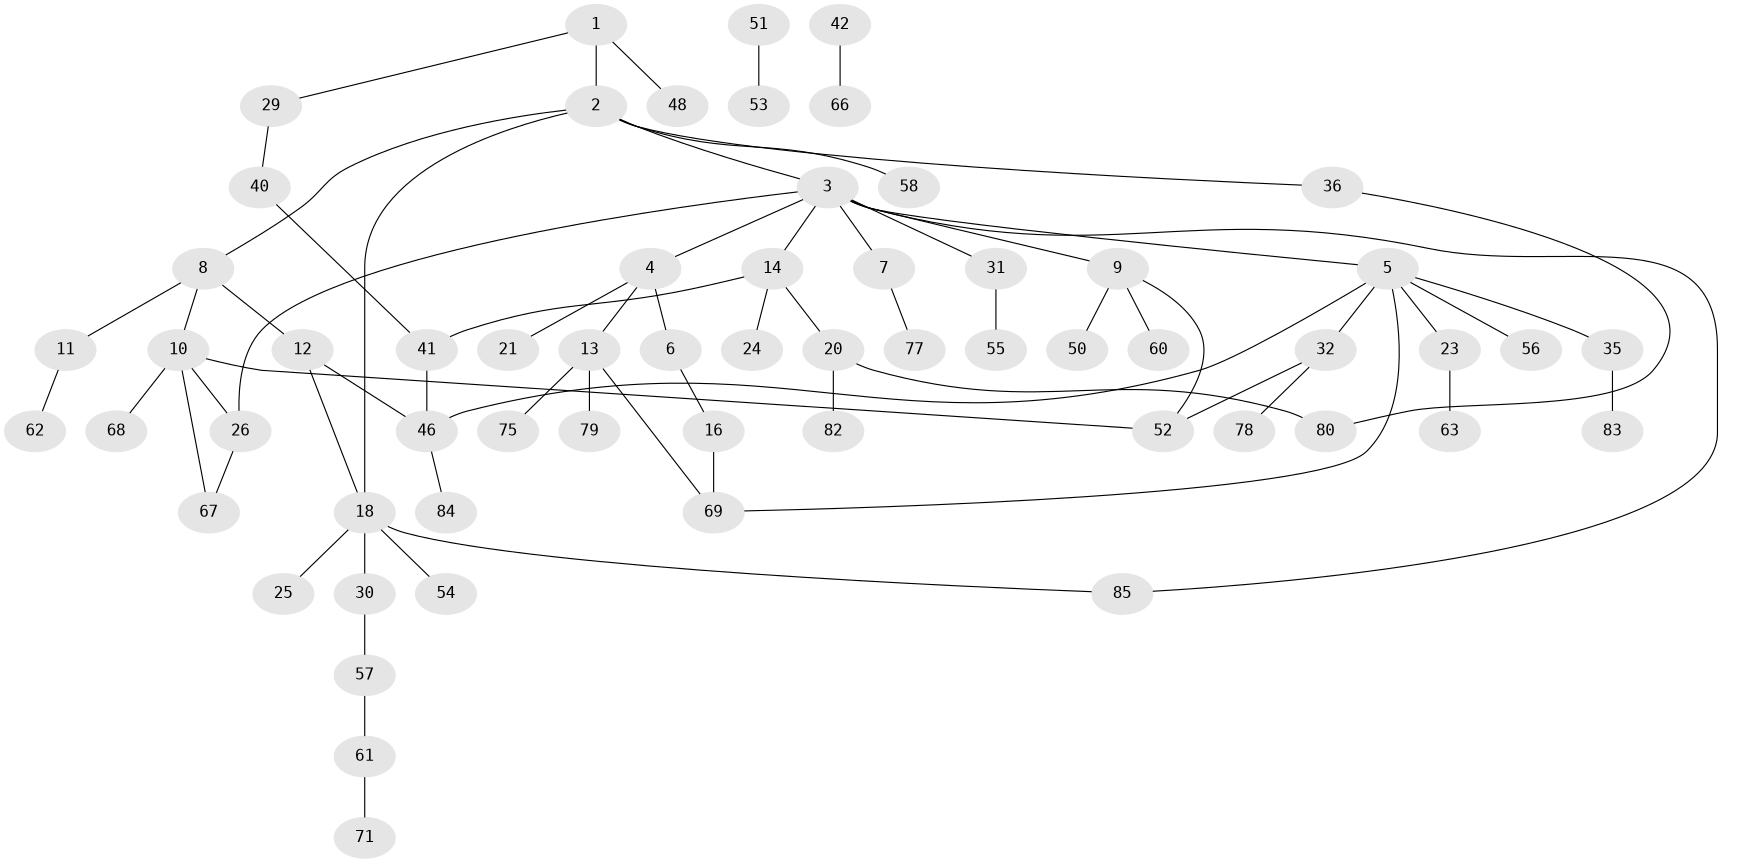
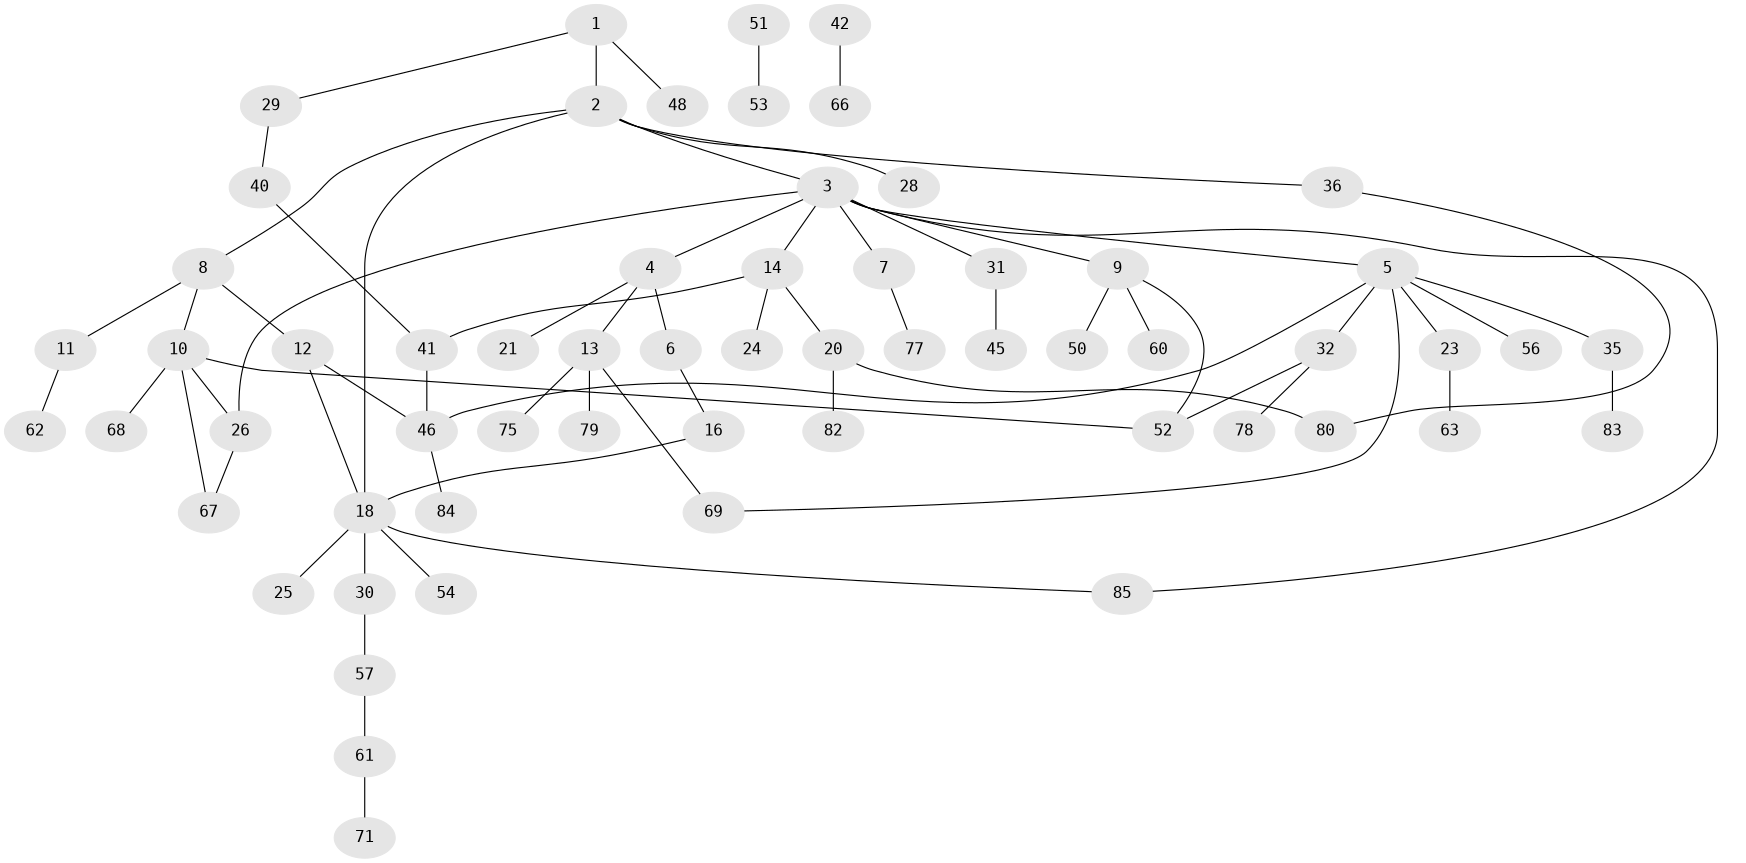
(909, 187) -> (909, 187)
(996, 350) -> (996, 350)
(714, 472) -> (536, 466)
